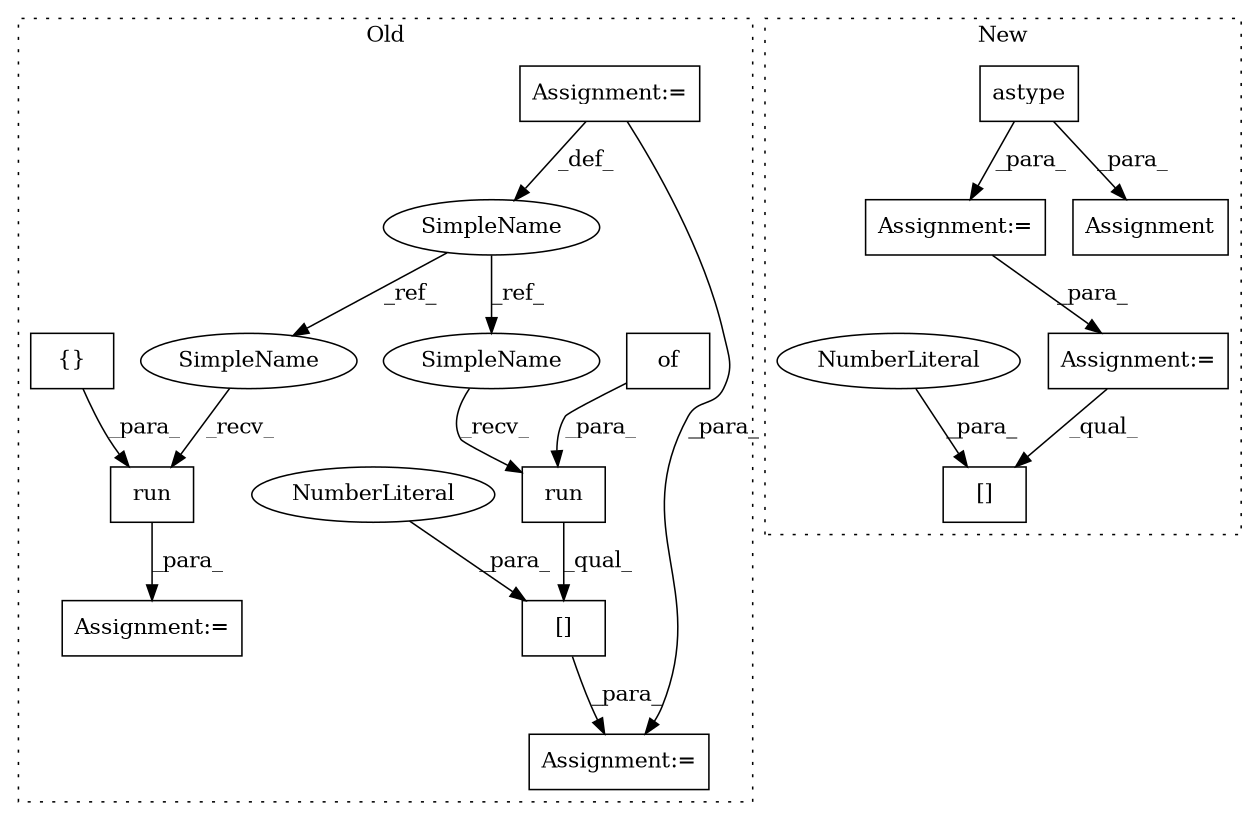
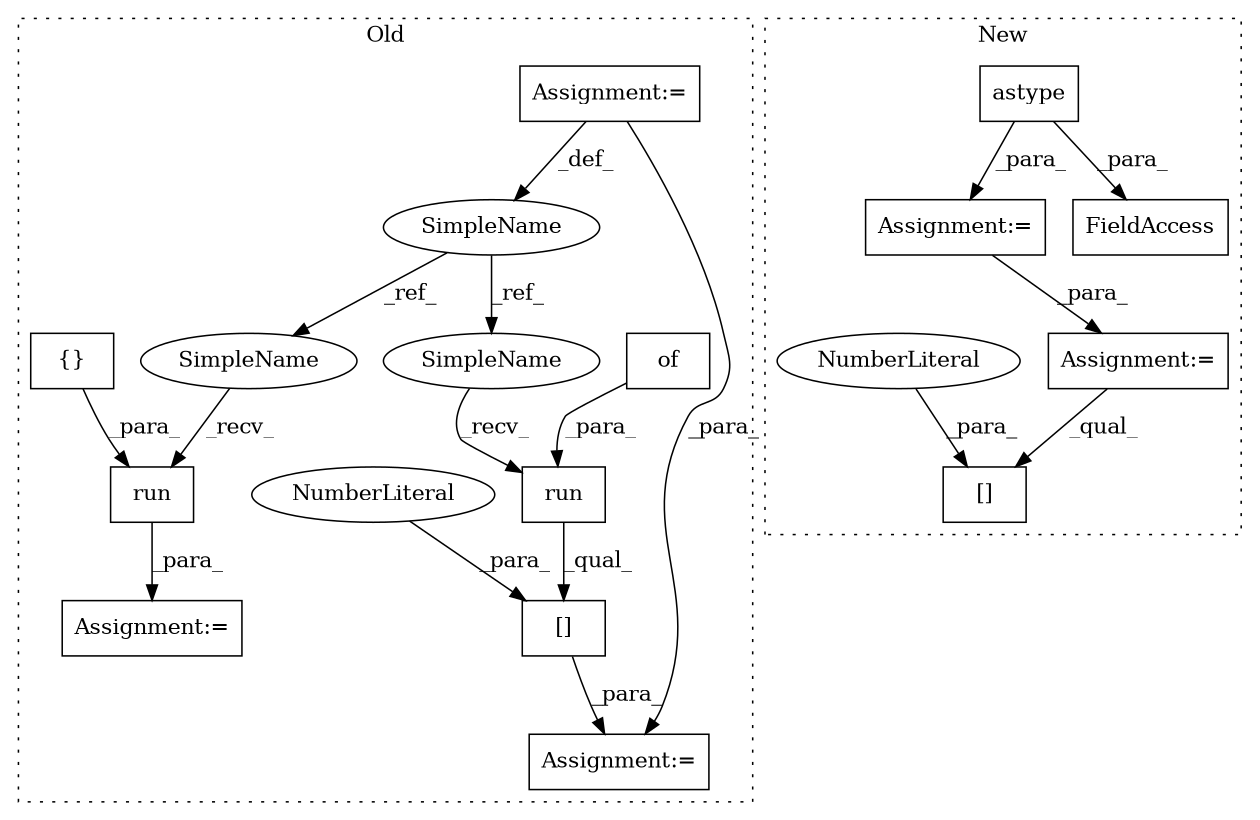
(1151, 227) -> (1151, 227)
